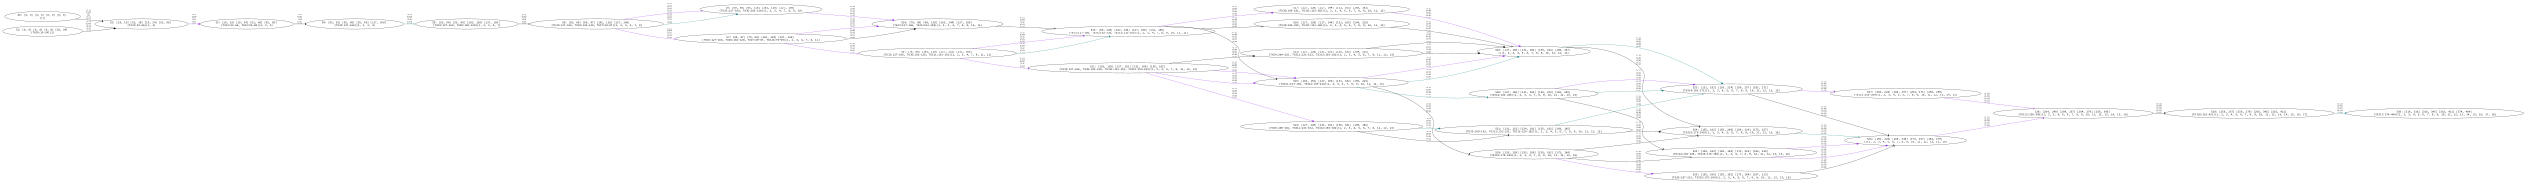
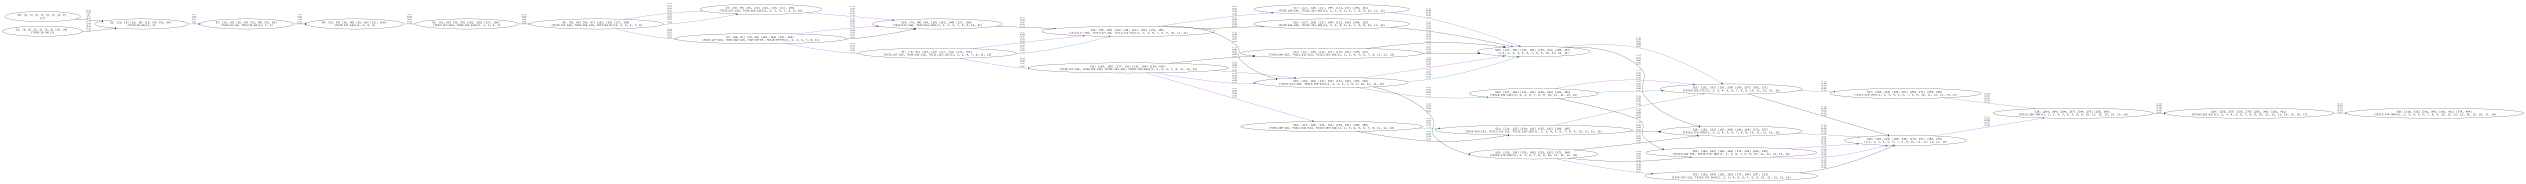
(98, 30) -> (99, 30)
